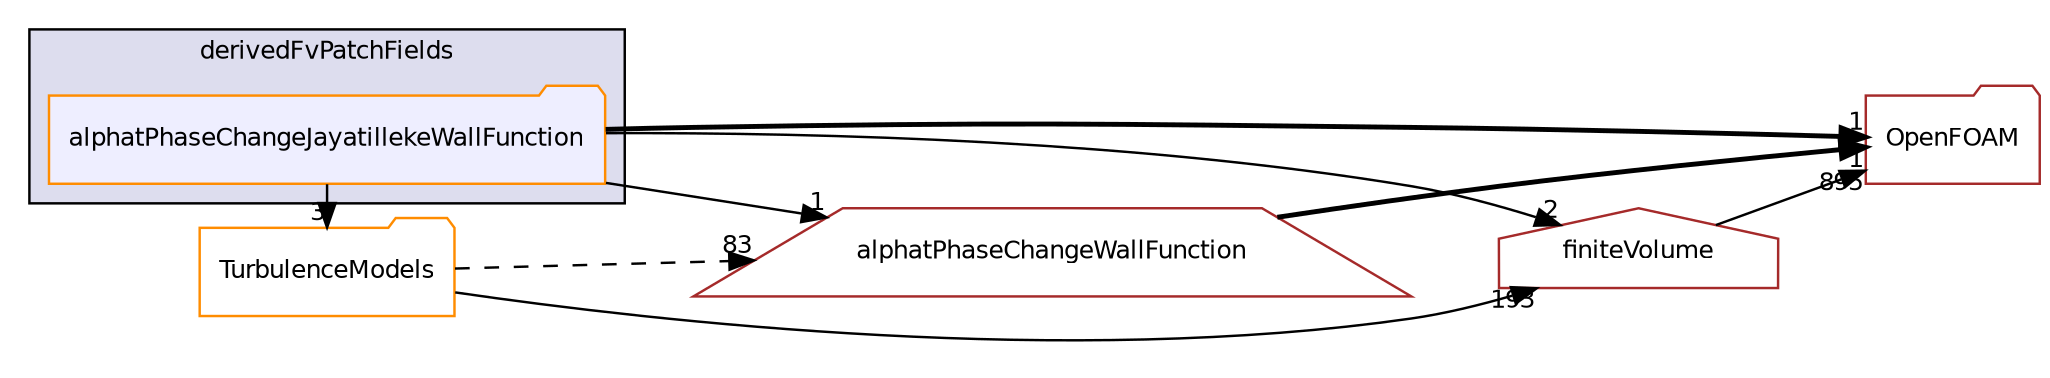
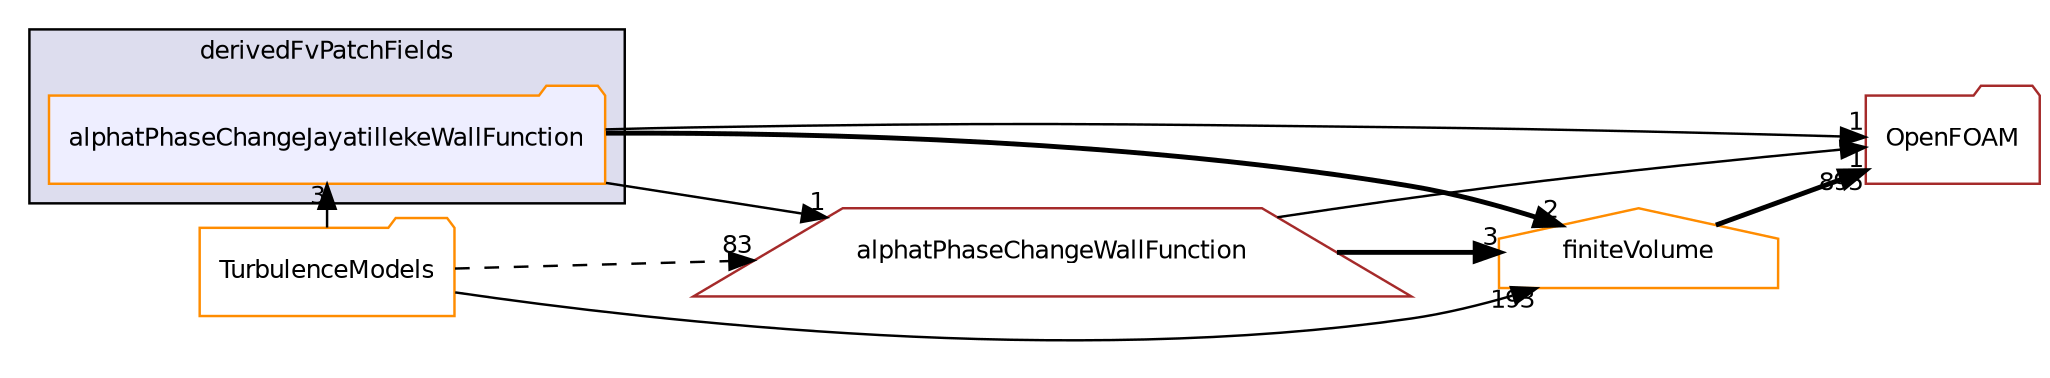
(1223, 125) -> (1223, 125)
(1074, 148) -> (1074, 148)
(1559, 179) -> (1559, 179)
(327, 193) -> (327, 218)
(1779, 202) -> (1779, 202)
none -> (1406, 252)
(1639, 252) -> (1639, 252)
